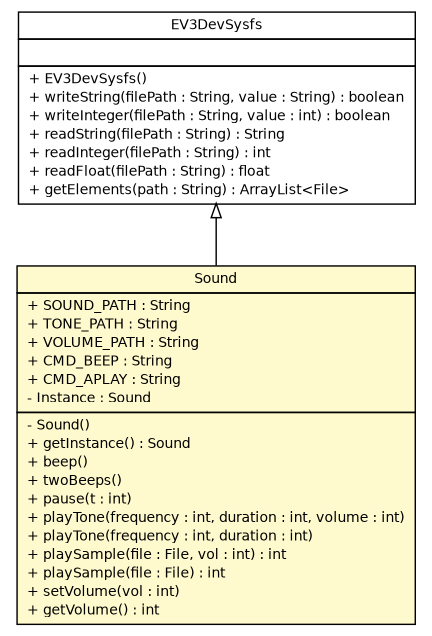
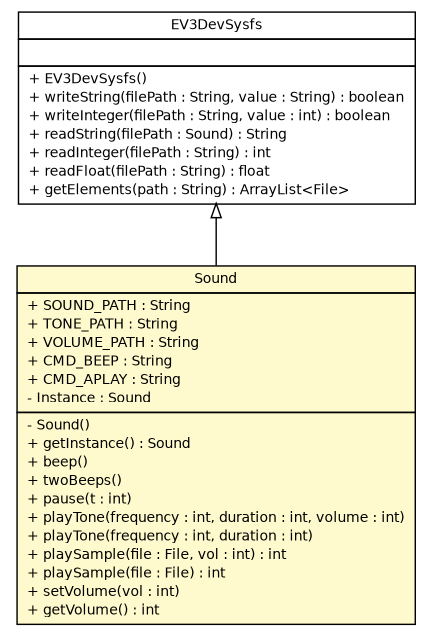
(157, 134) -> (158, 134)
